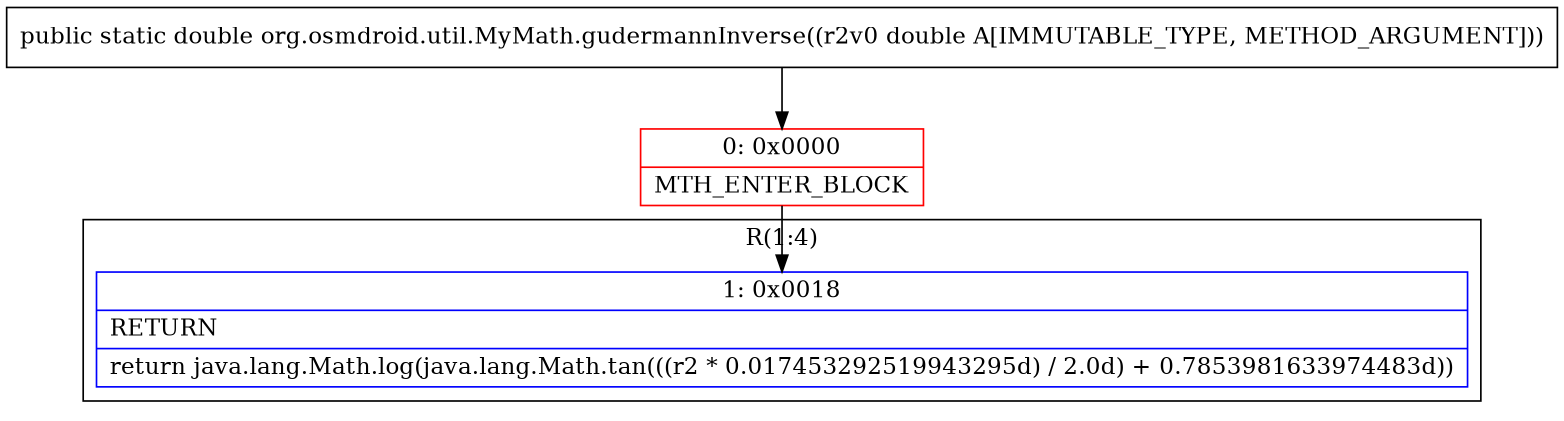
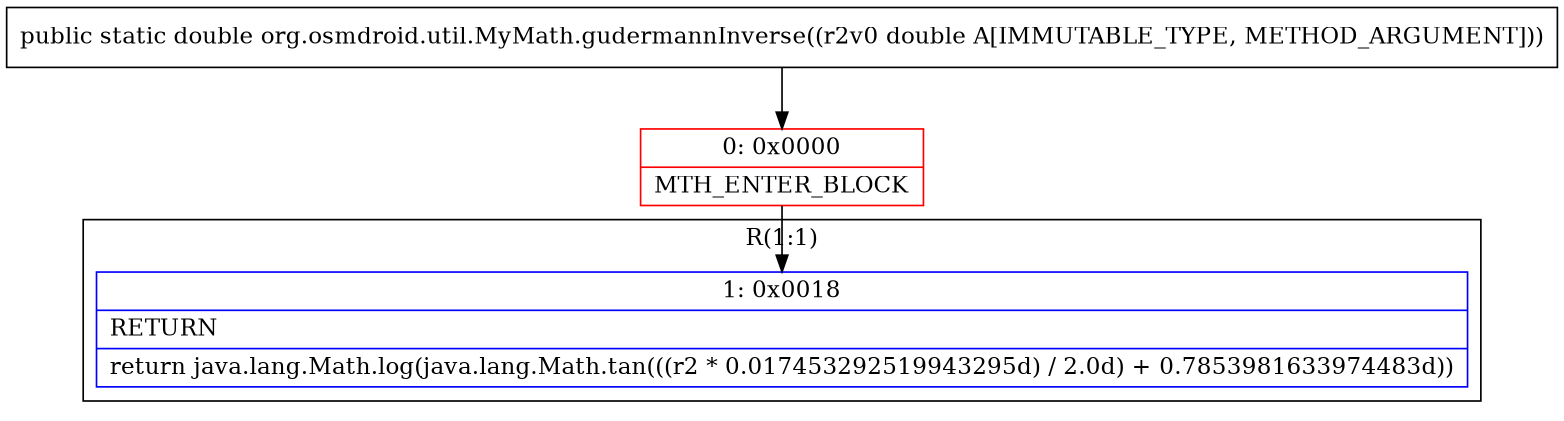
(782, 239) -> (782, 239)
